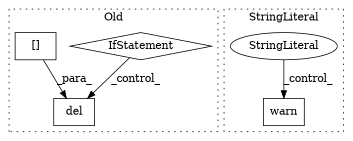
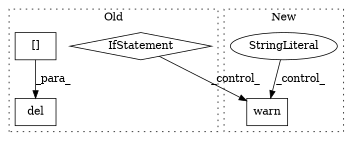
(284, 18) -> (284, 18)
(111, 75) -> (199, 77)
